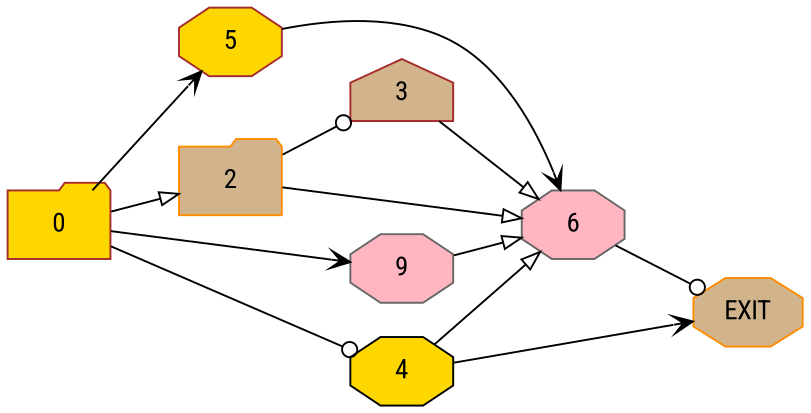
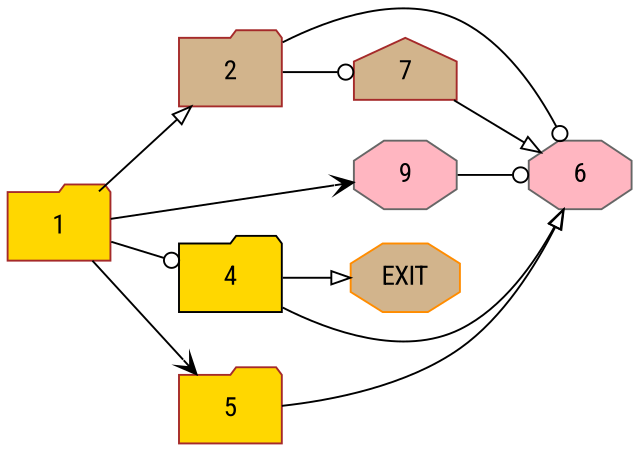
(450, 40) -> (446, 357)
(230, 42) -> (230, 409)
(402, 93) -> (405, 72)
(230, 181) -> (230, 72)
(392, 202) -> (441, 14)
(59, 225) -> (59, 226)
(478, 249) -> (485, 175)
(653, 265) -> none
(563, 344) -> (307, 278)
(402, 371) -> (230, 278)
